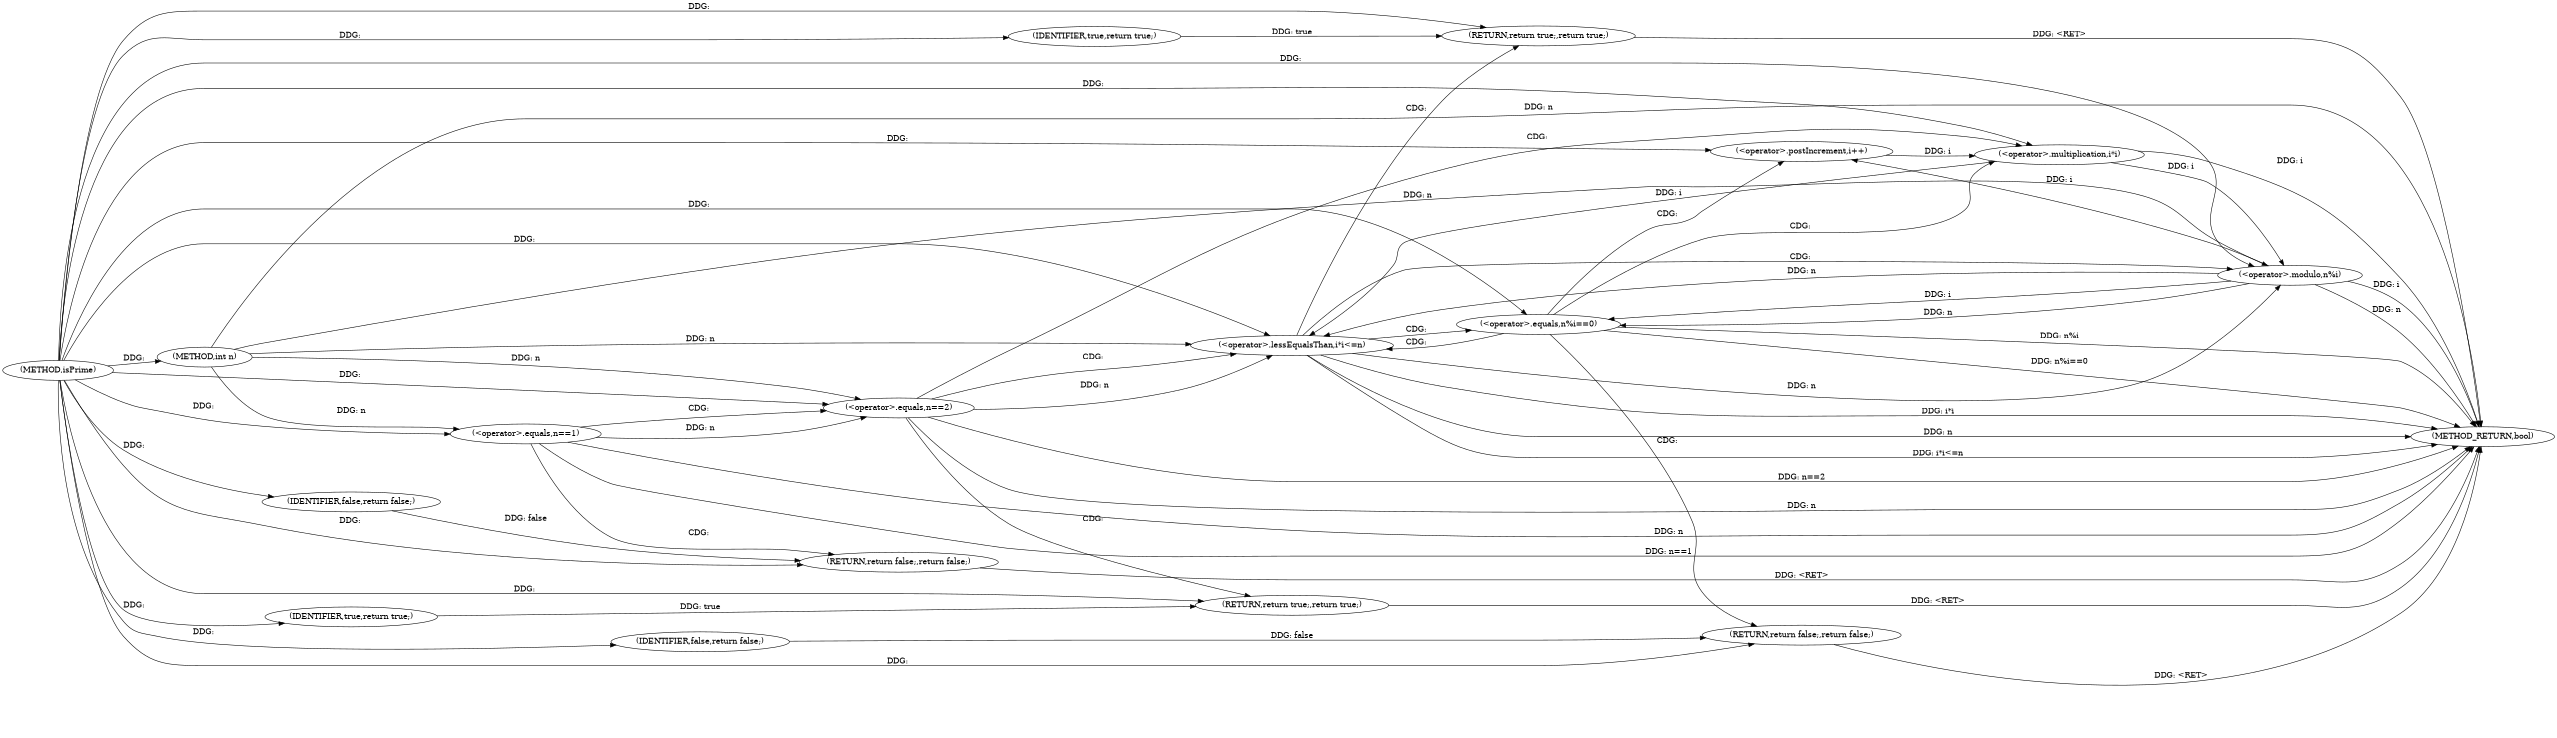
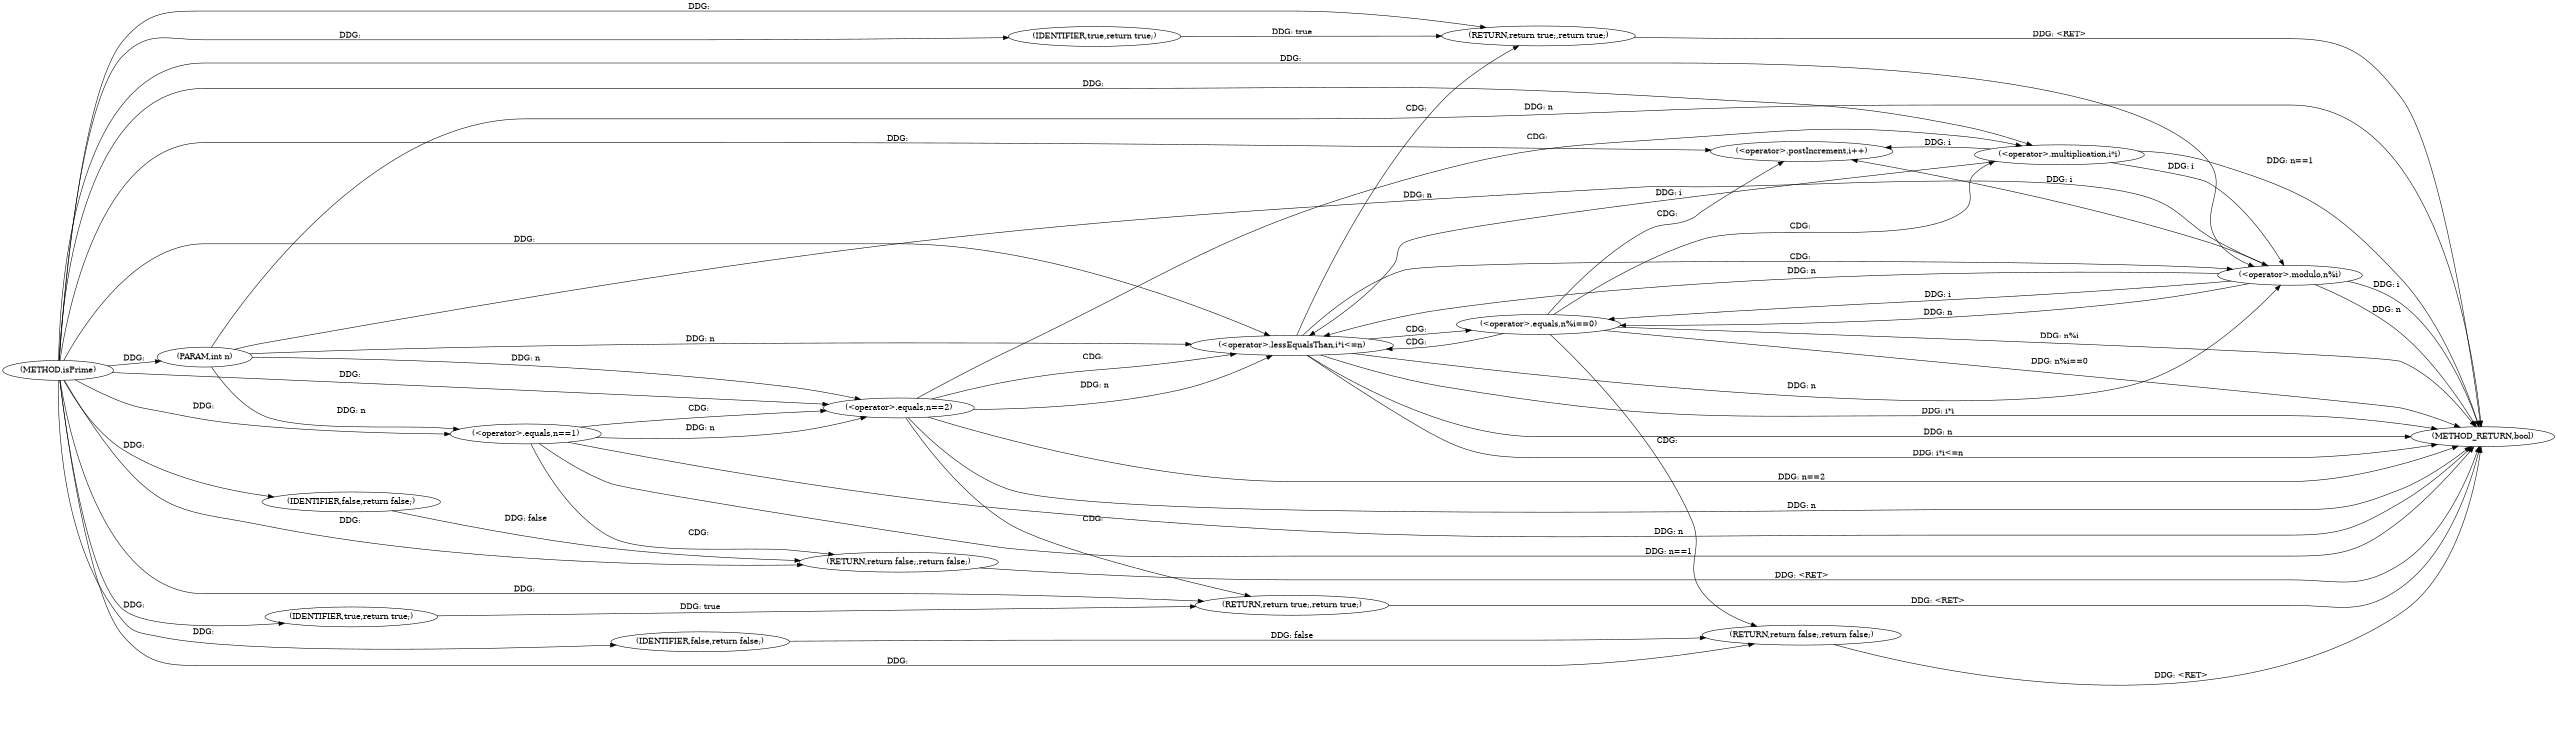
(1928, 156) -> (1941, 147)
(2290, 161) -> (2290, 161)
(766, 209) -> none
(205, 357) -> (205, 357)
